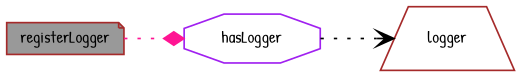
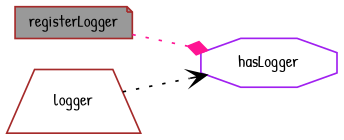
(349, 39) -> (156, 85)
